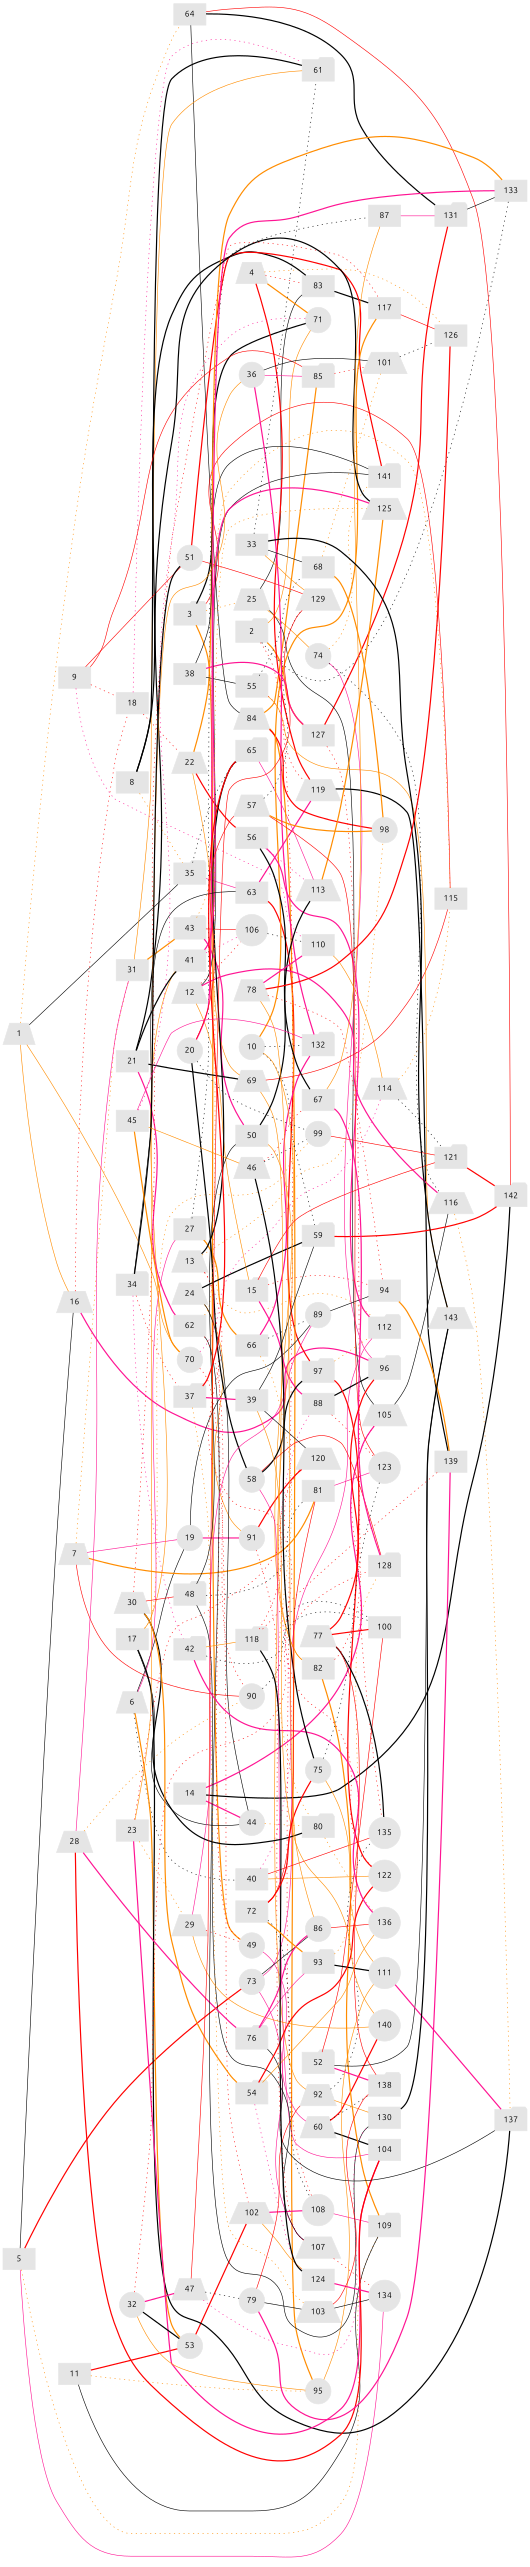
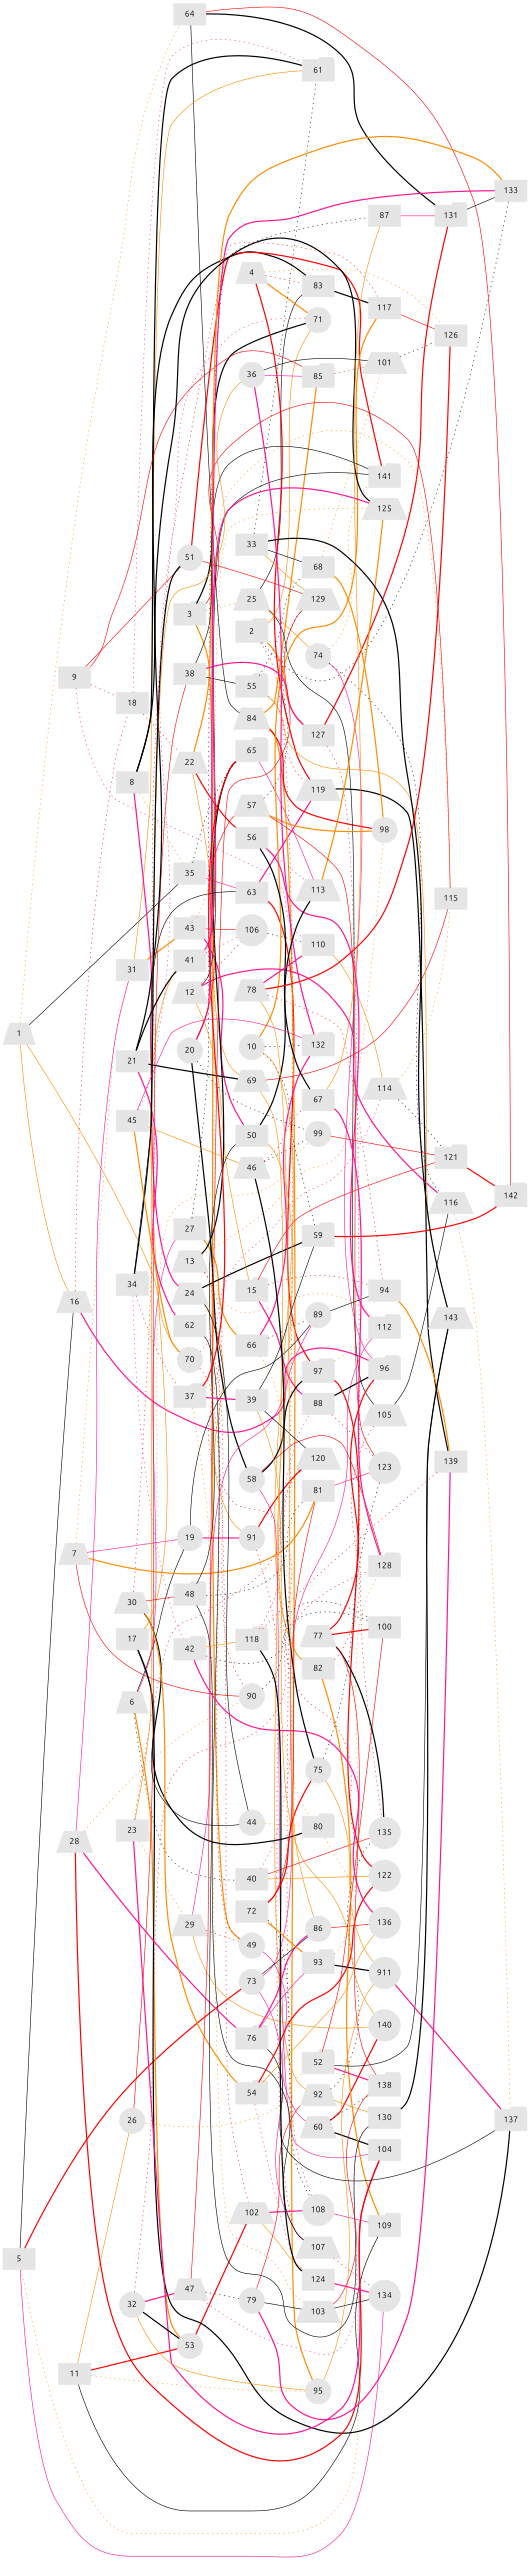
none -> (148, 929)
(190, 1794) -> none
(385, 1973) -> (385, 1973)
none -> (132, 2121)
